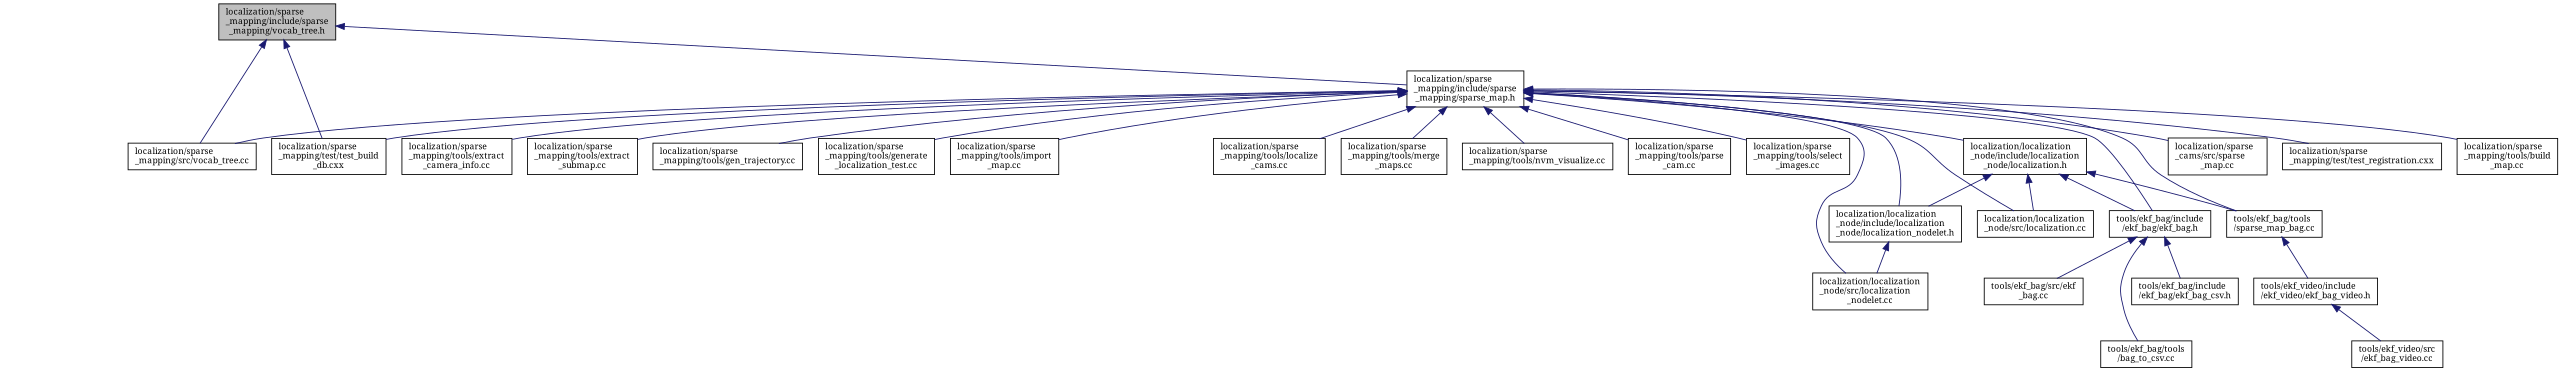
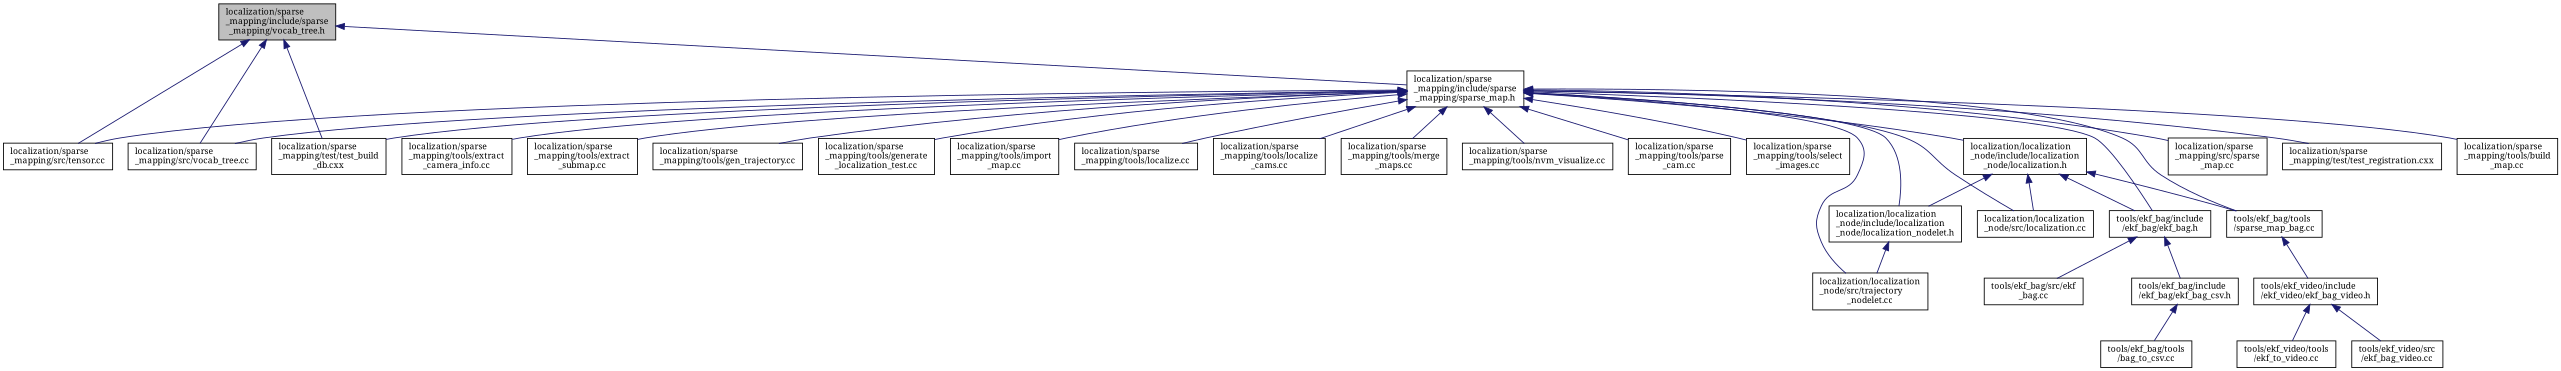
none -> (58, 156)
none -> (1136, 156)
(2218, 156) -> (2218, 156)
(1870, 291) -> (1870, 291)
(2121, 291) -> (2163, 326)
none -> (2286, 354)
